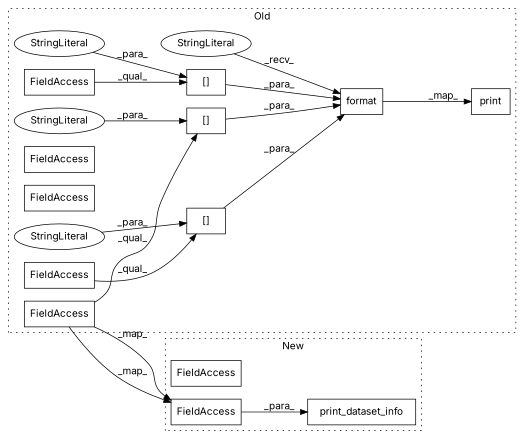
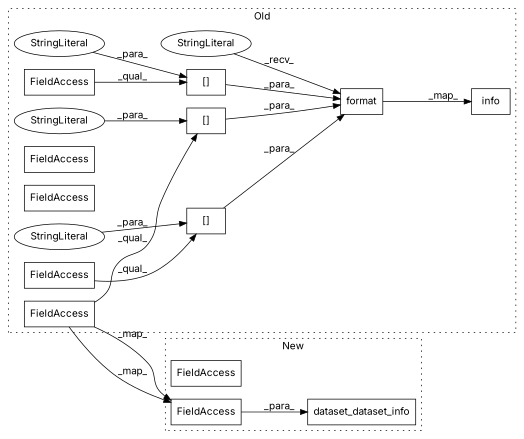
(491, 102) -> (491, 102)
(362, 412) -> (362, 412)
